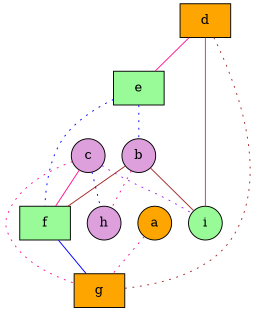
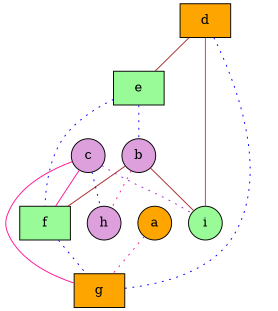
(172, 54) -> (172, 54)
(247, 197) -> (247, 197)
(6, 223) -> (6, 223)
(72, 257) -> (72, 257)
